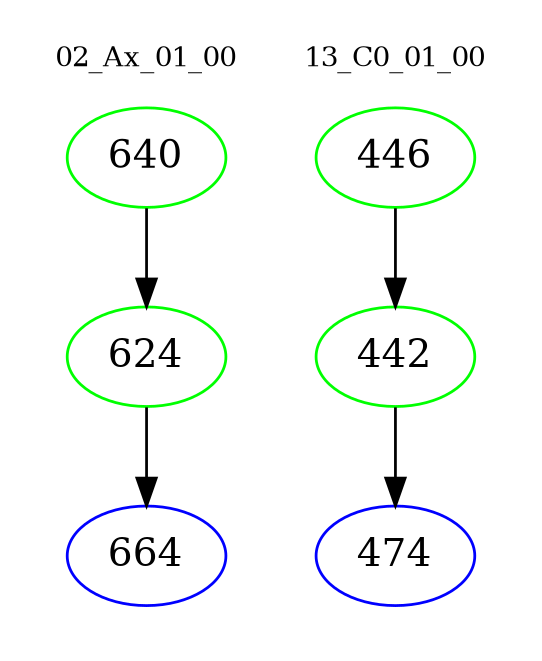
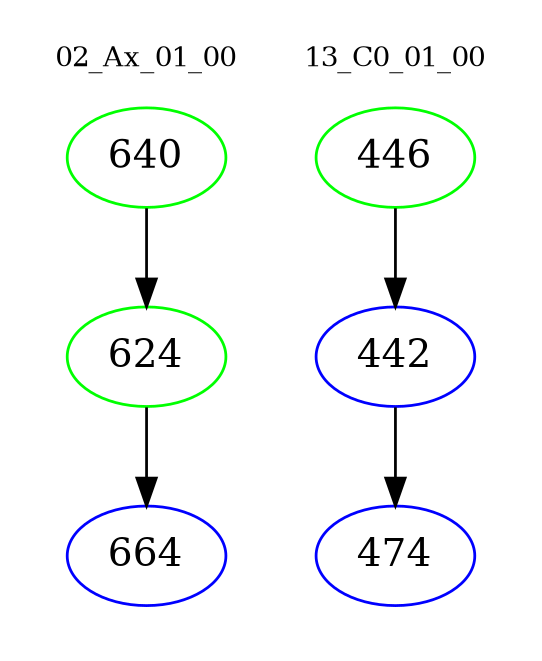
(395, 357) -> (395, 357)
